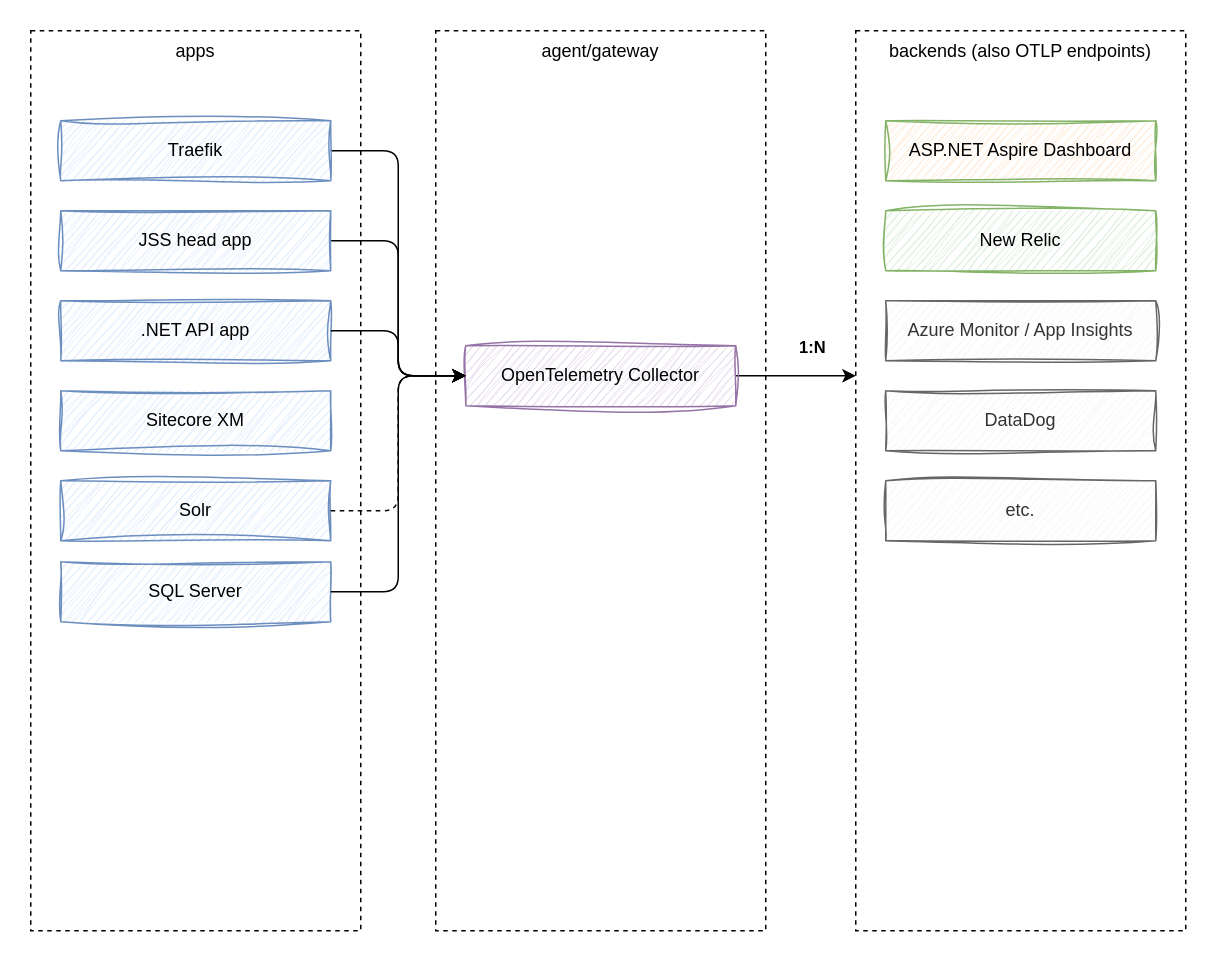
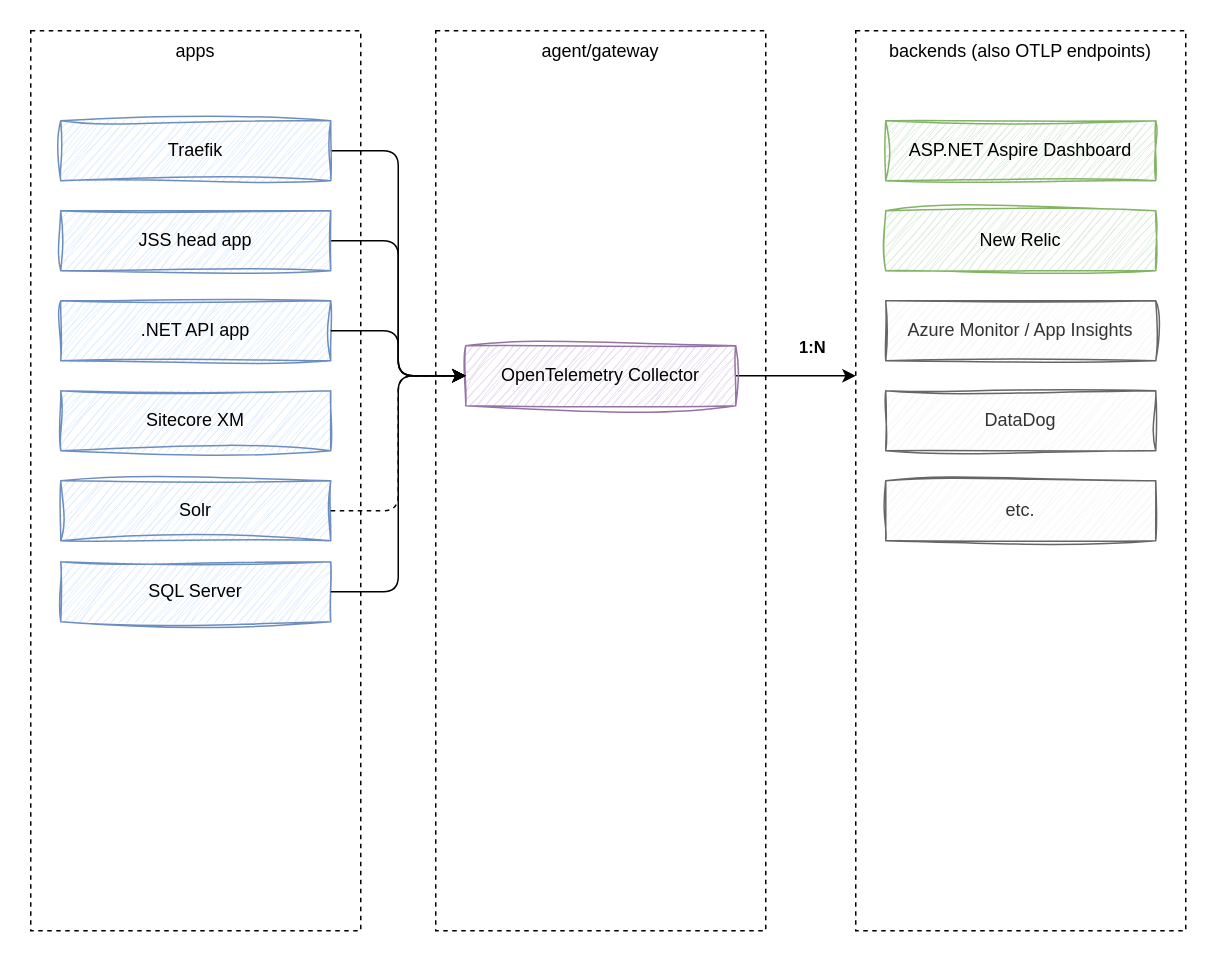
(1021, 151) -> (1021, 151)
